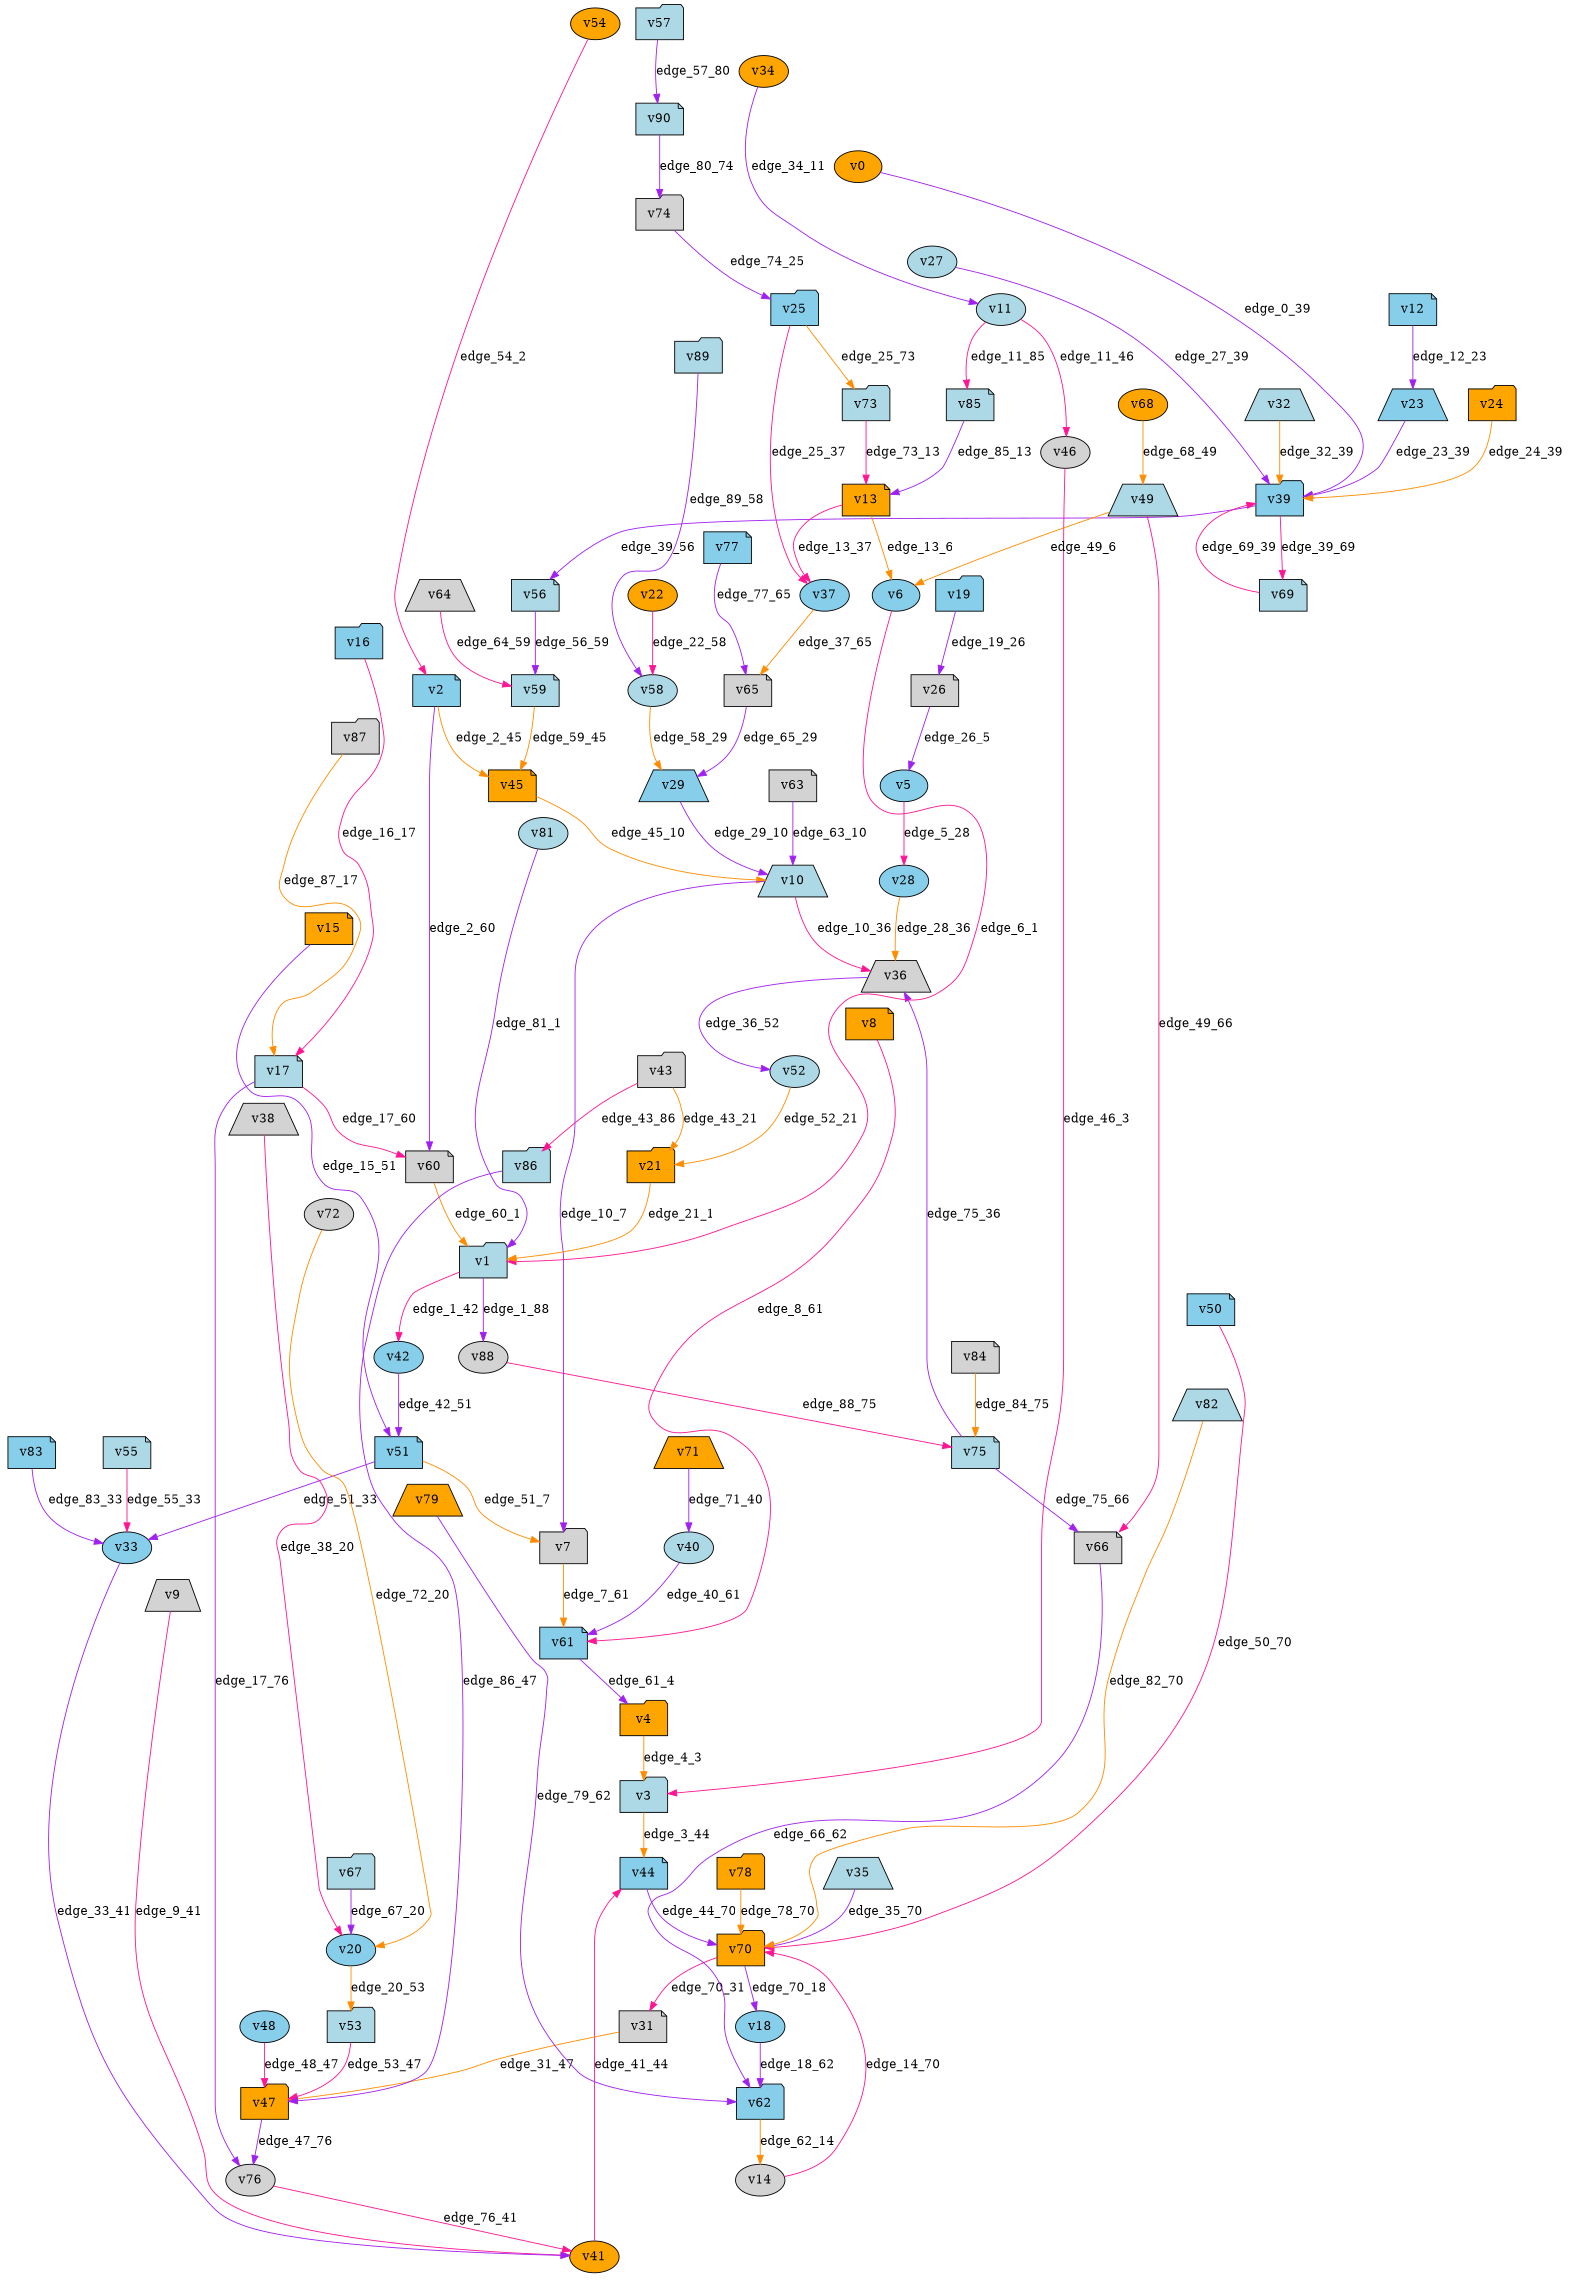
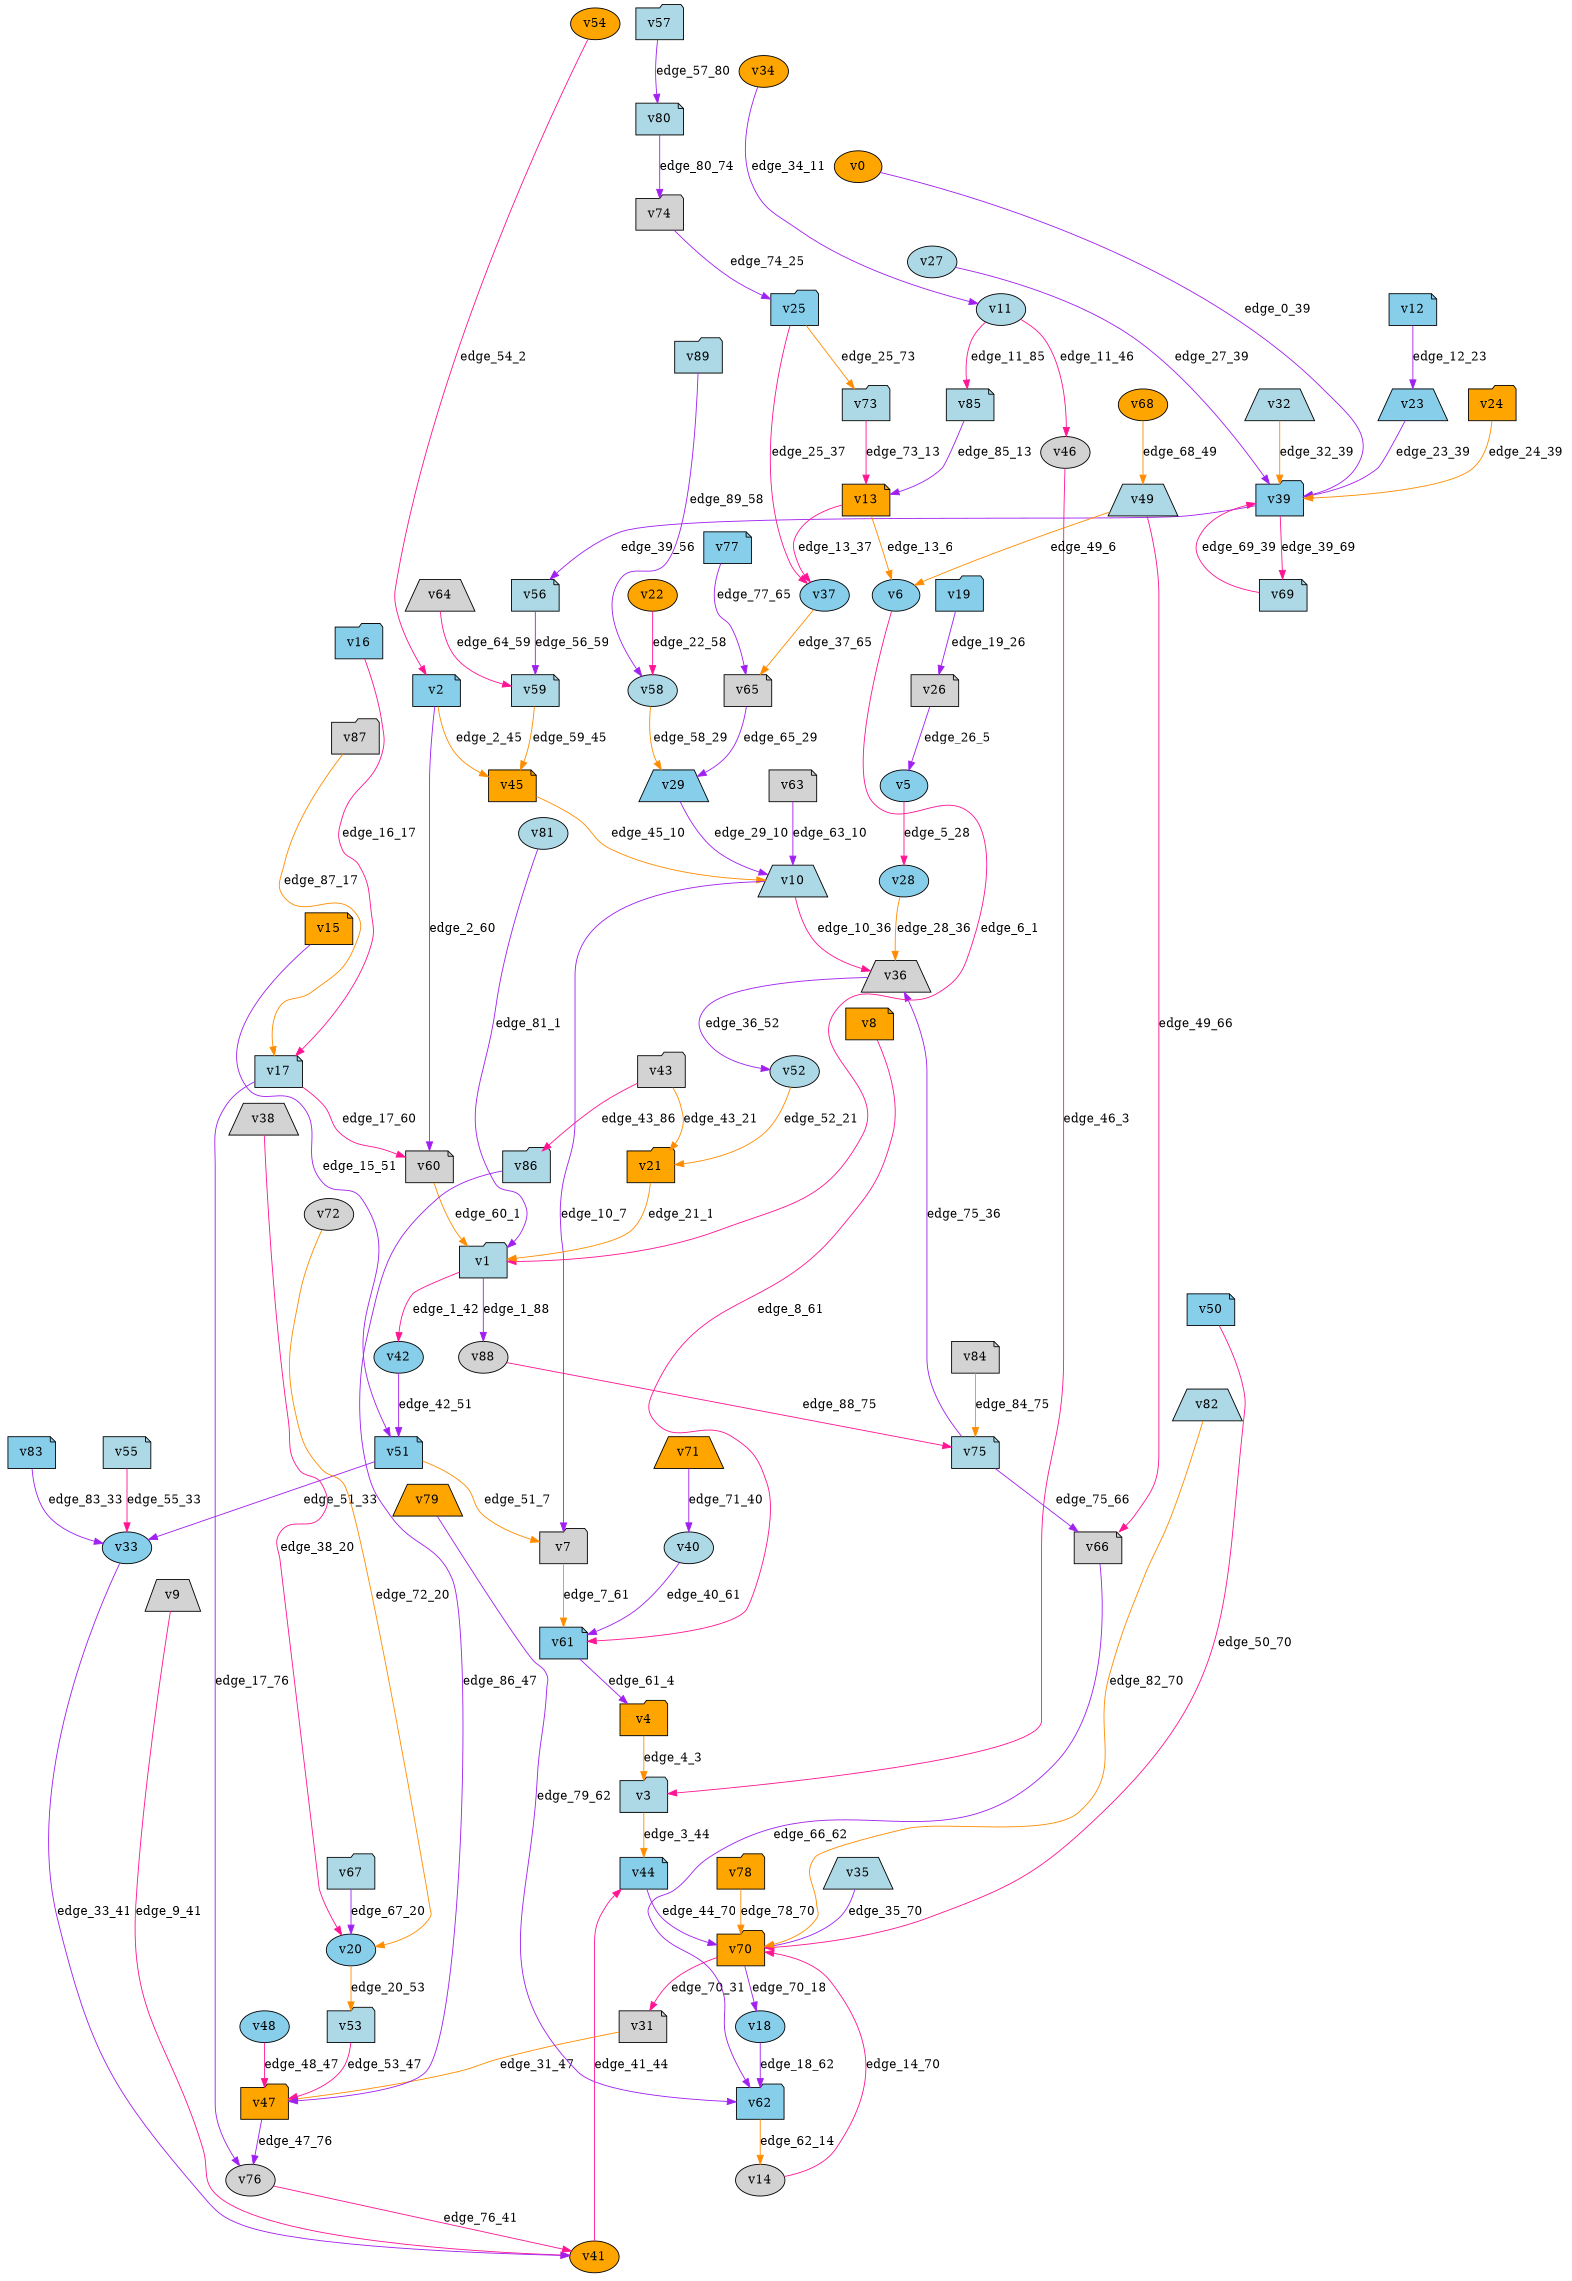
(660, 119) -> (660, 119)
